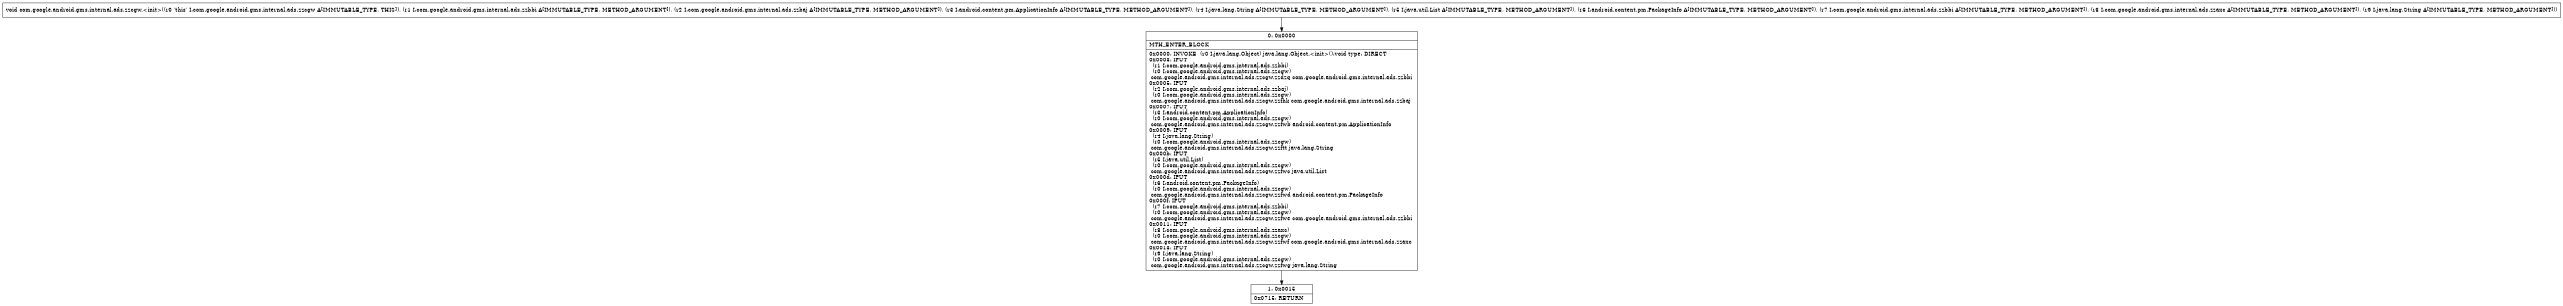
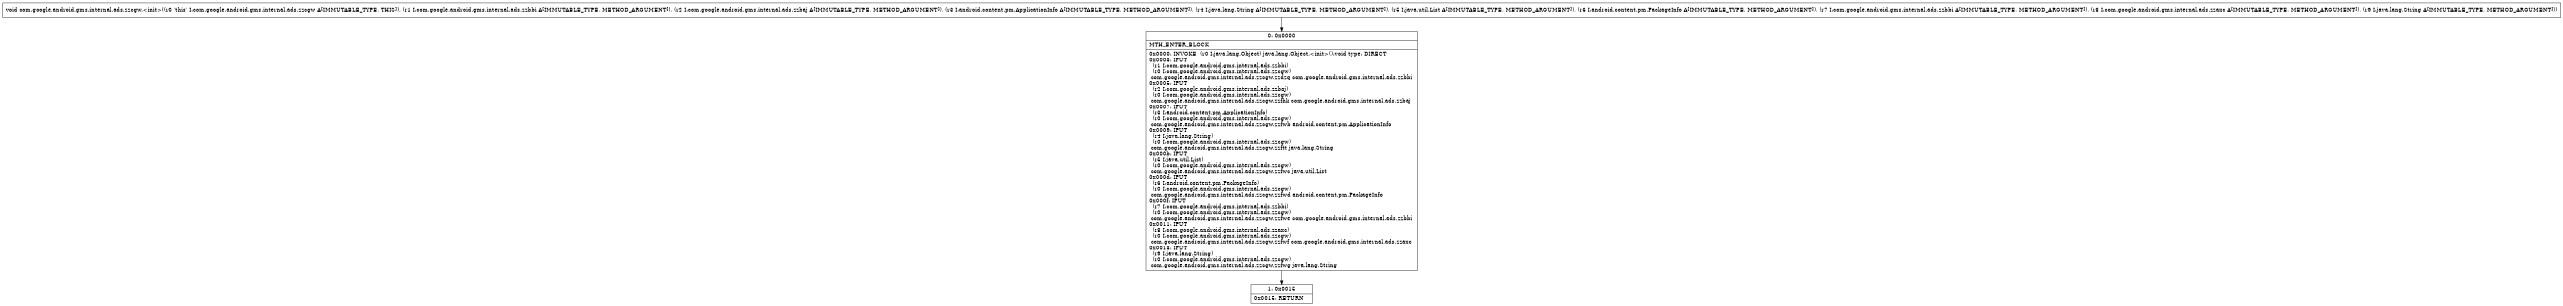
(1282, 298) -> (1282, 298)
